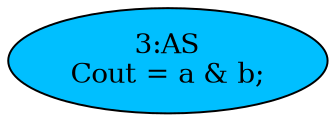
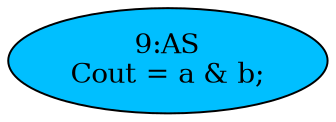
(168, 61) -> (168, 61)
